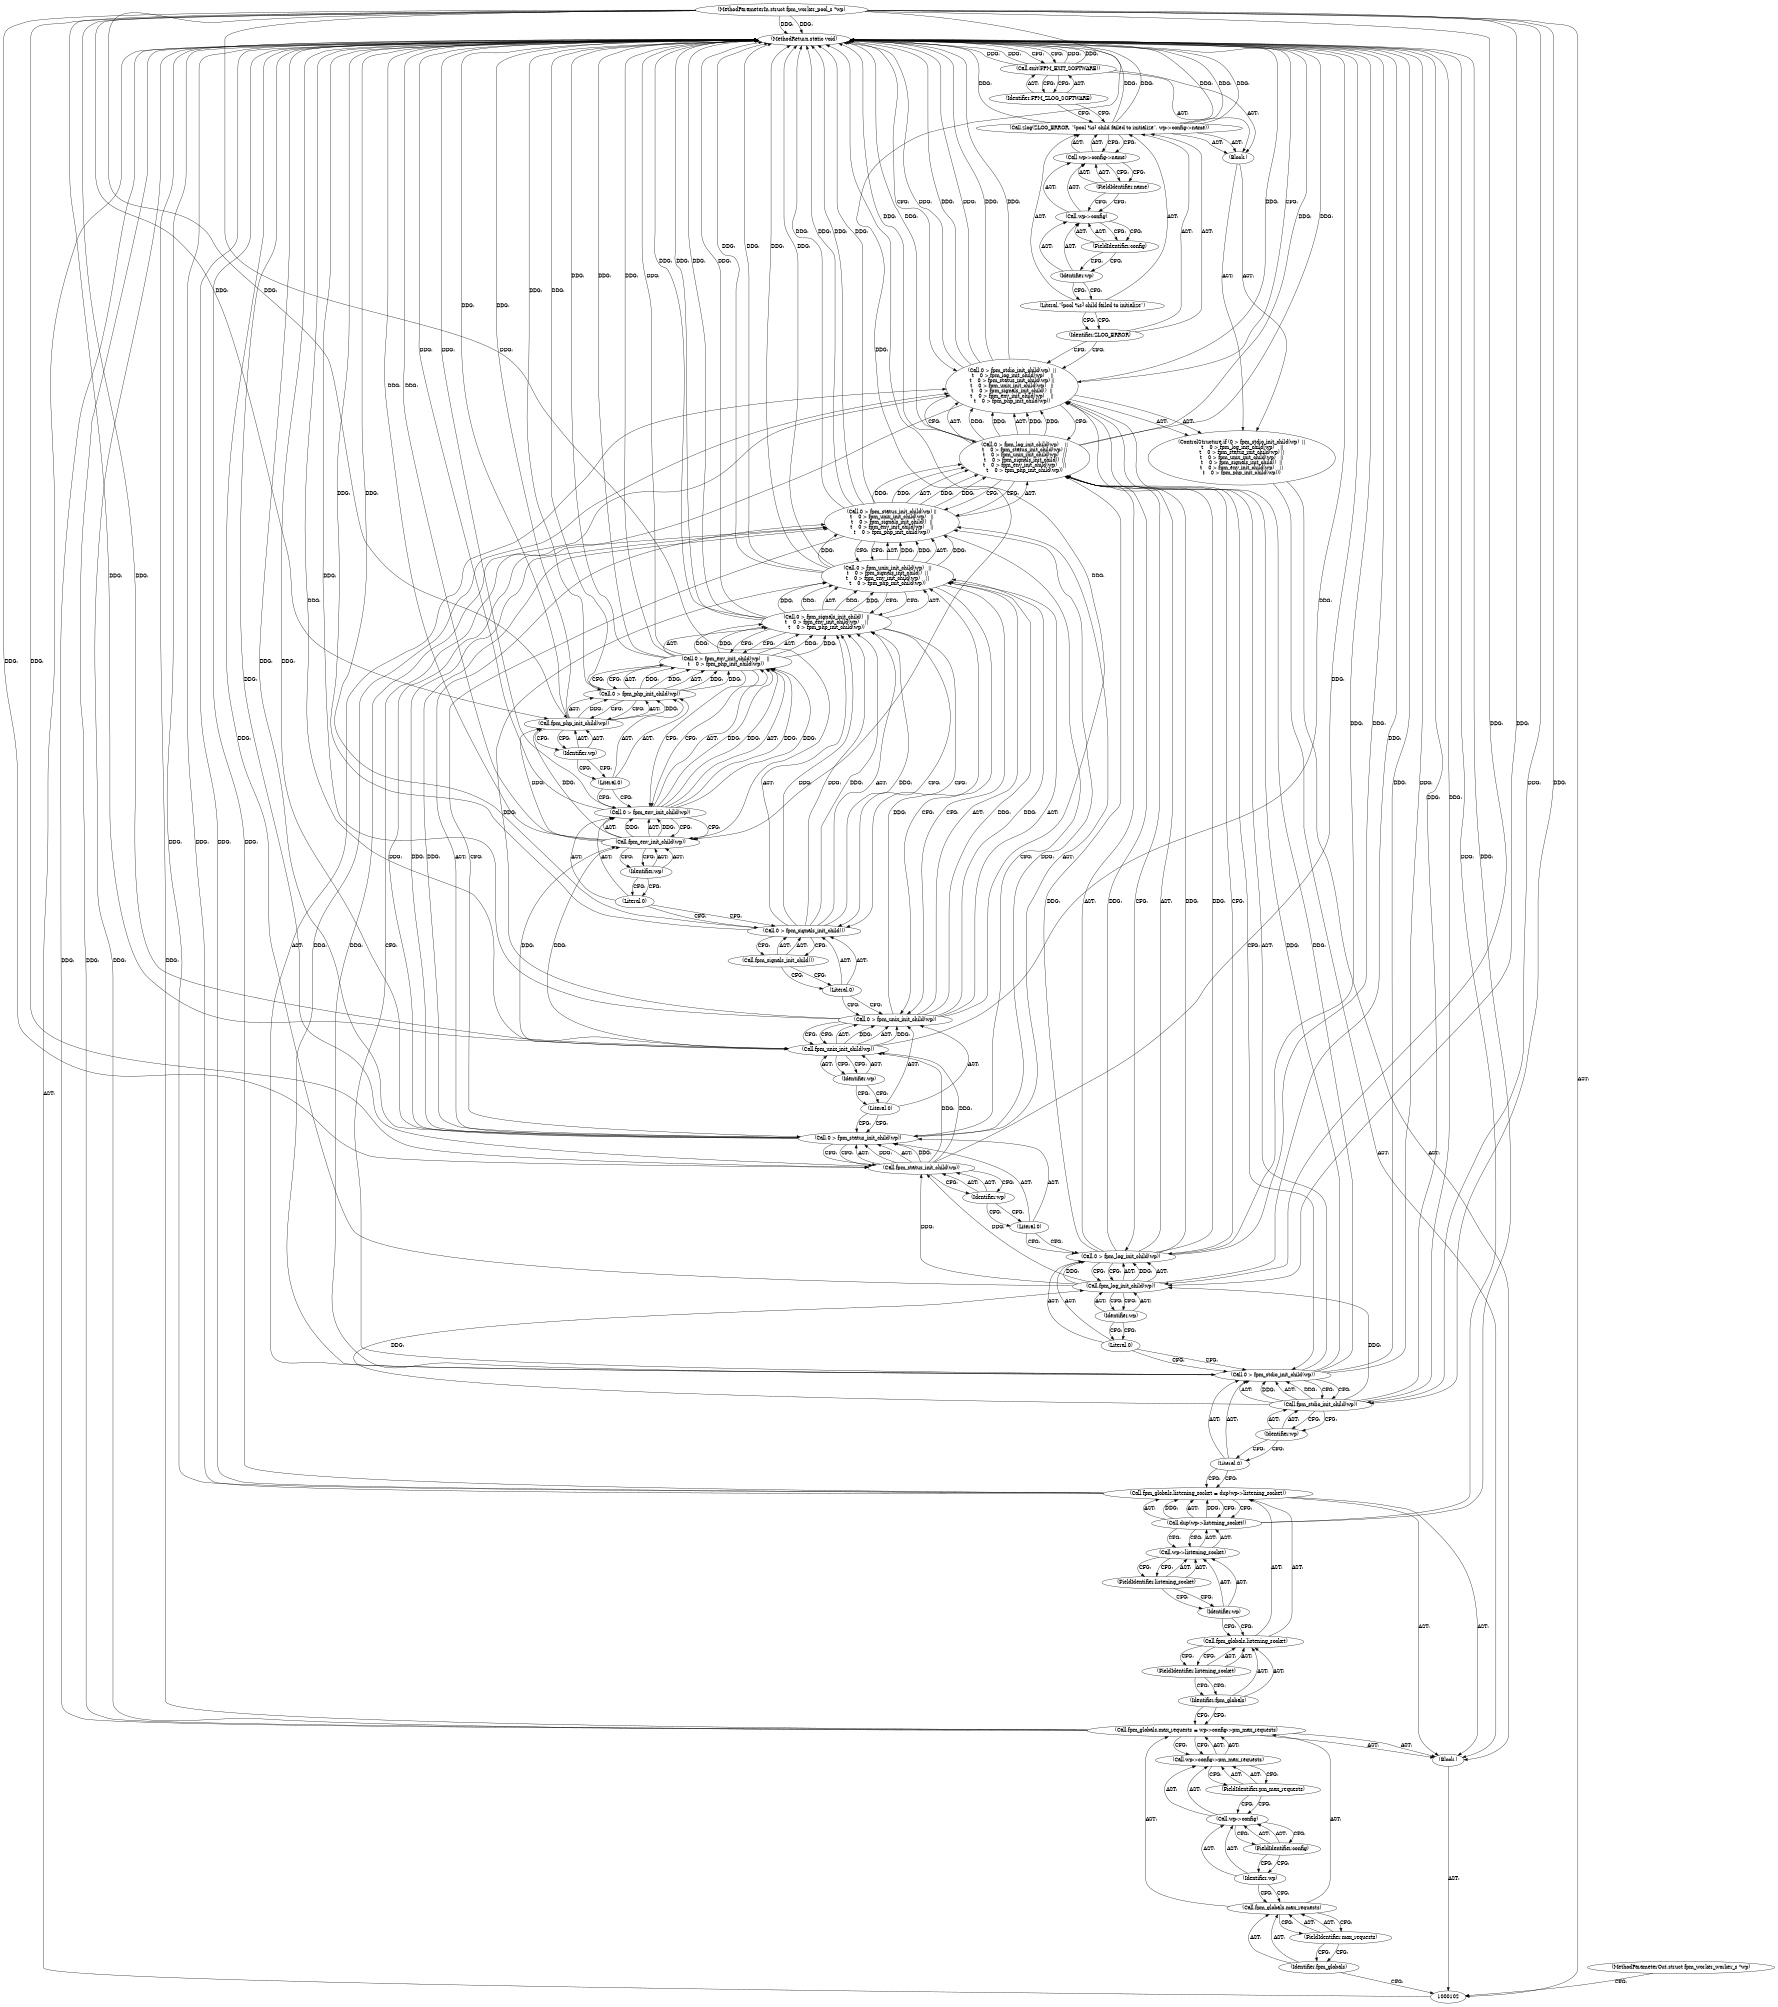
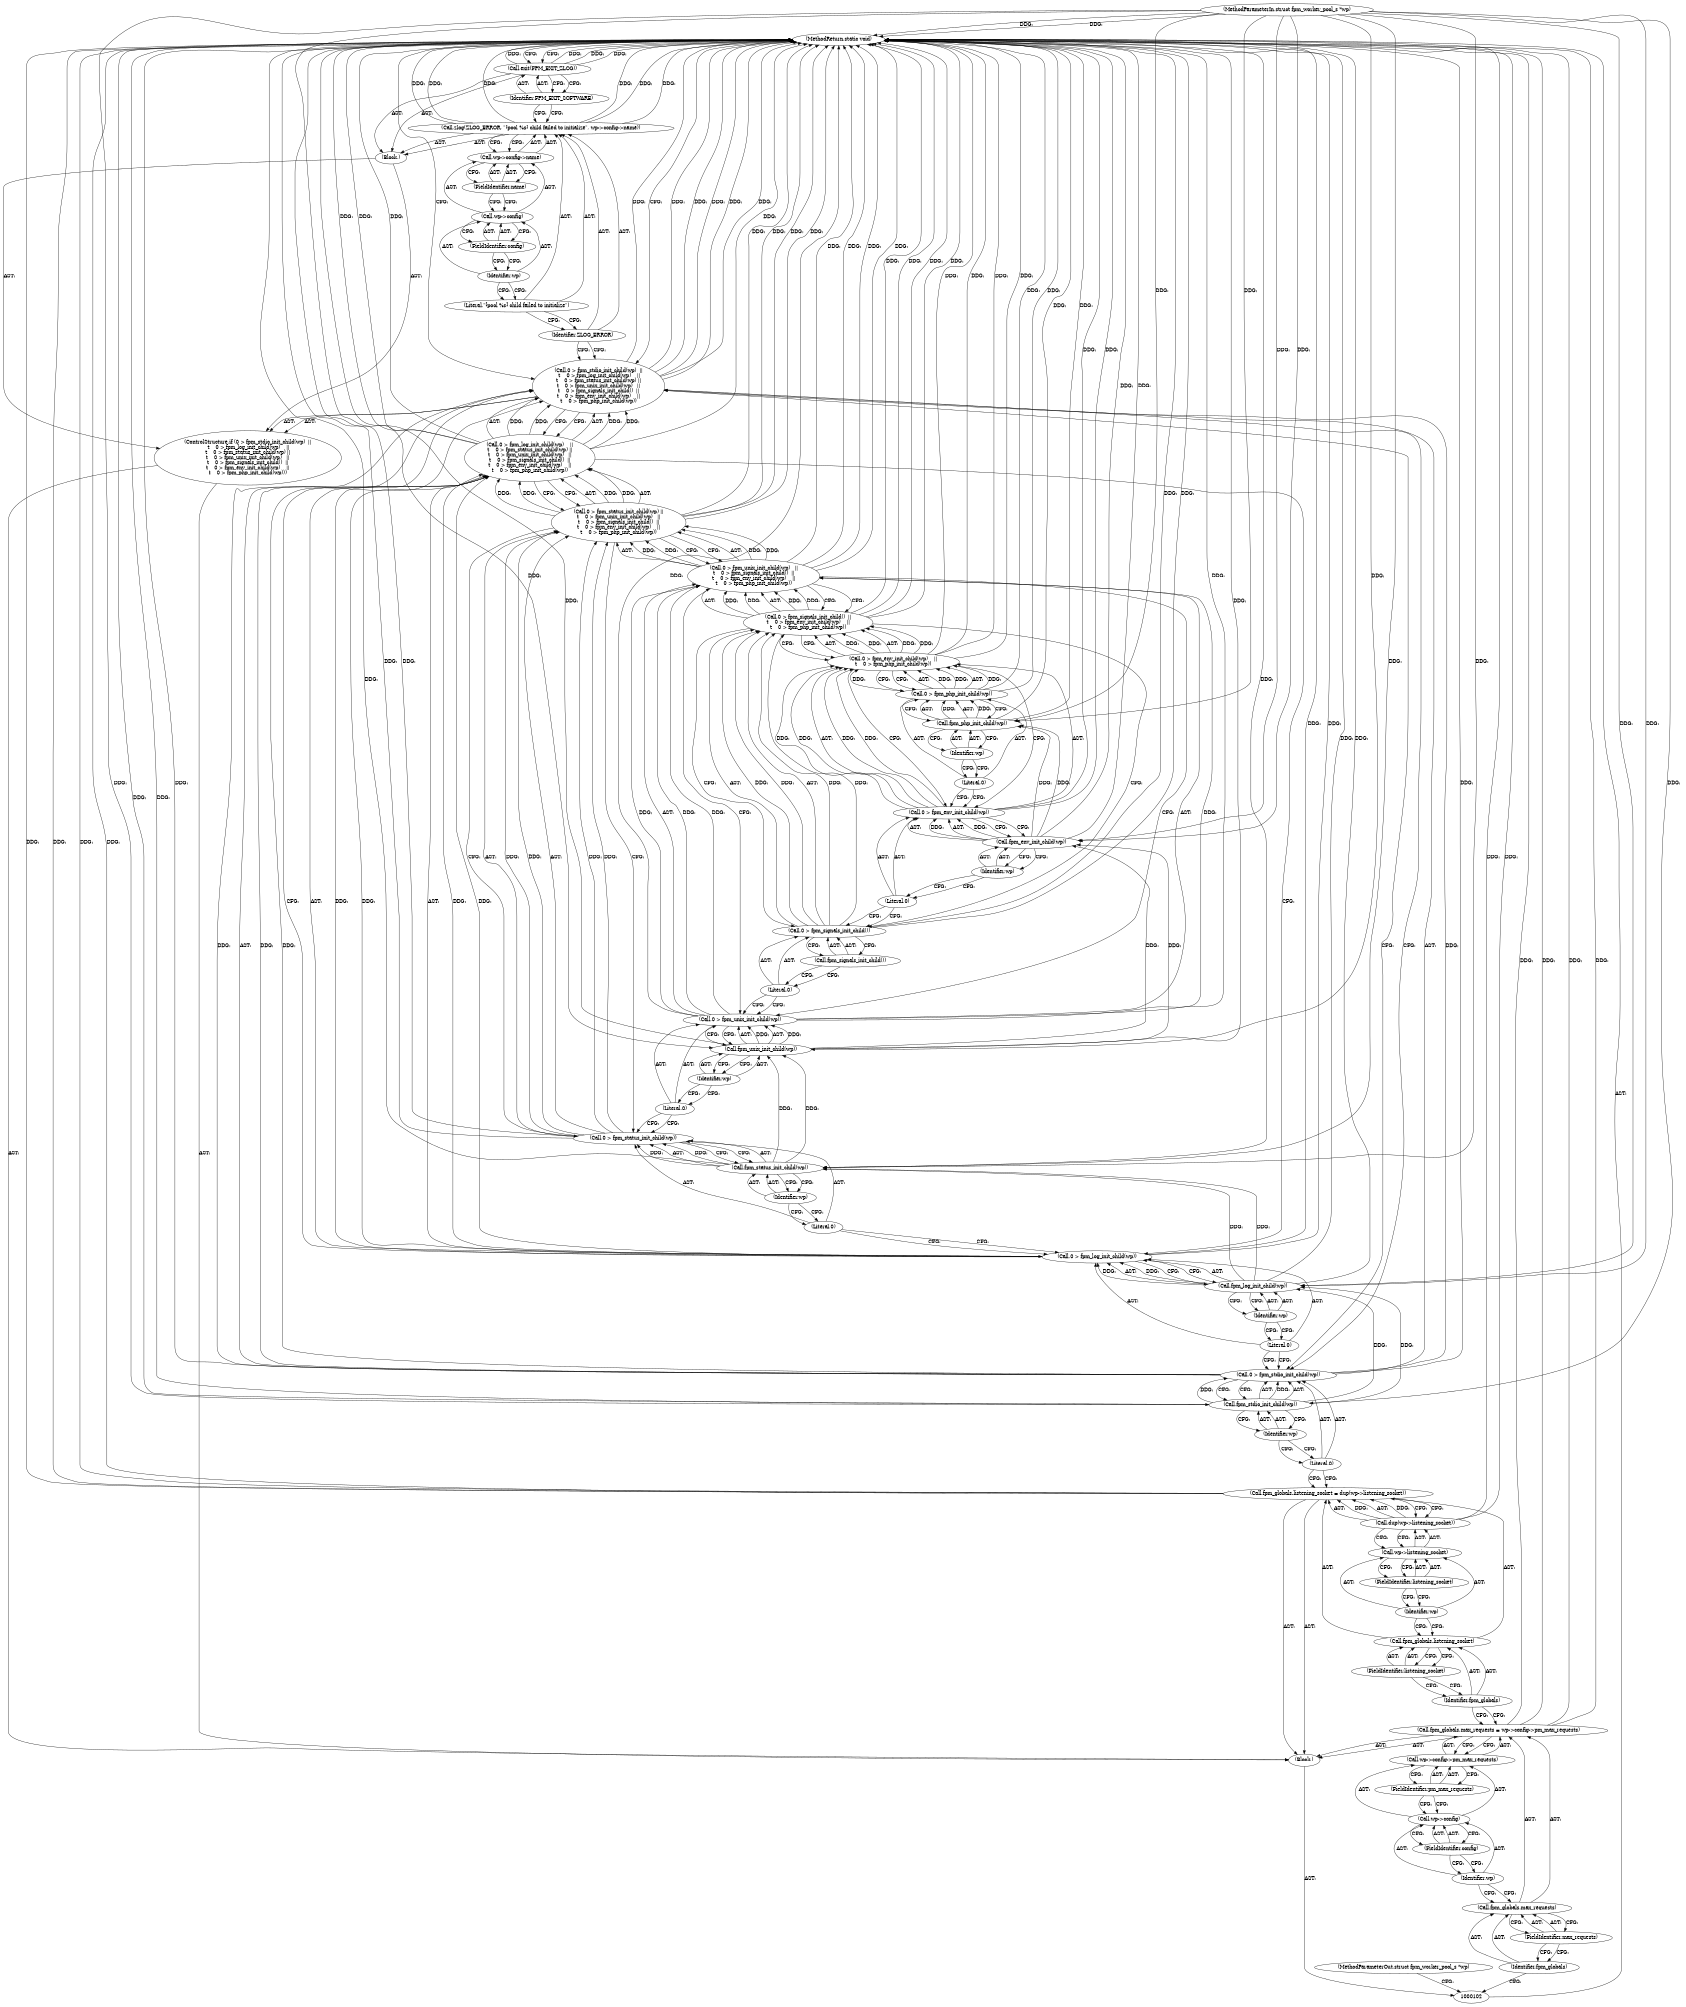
(1058, 69) -> (542, 69)
(1049, 99) -> (551, 99)
(1578, 703) -> none
(1681, 1967) -> (1404, 1967)
